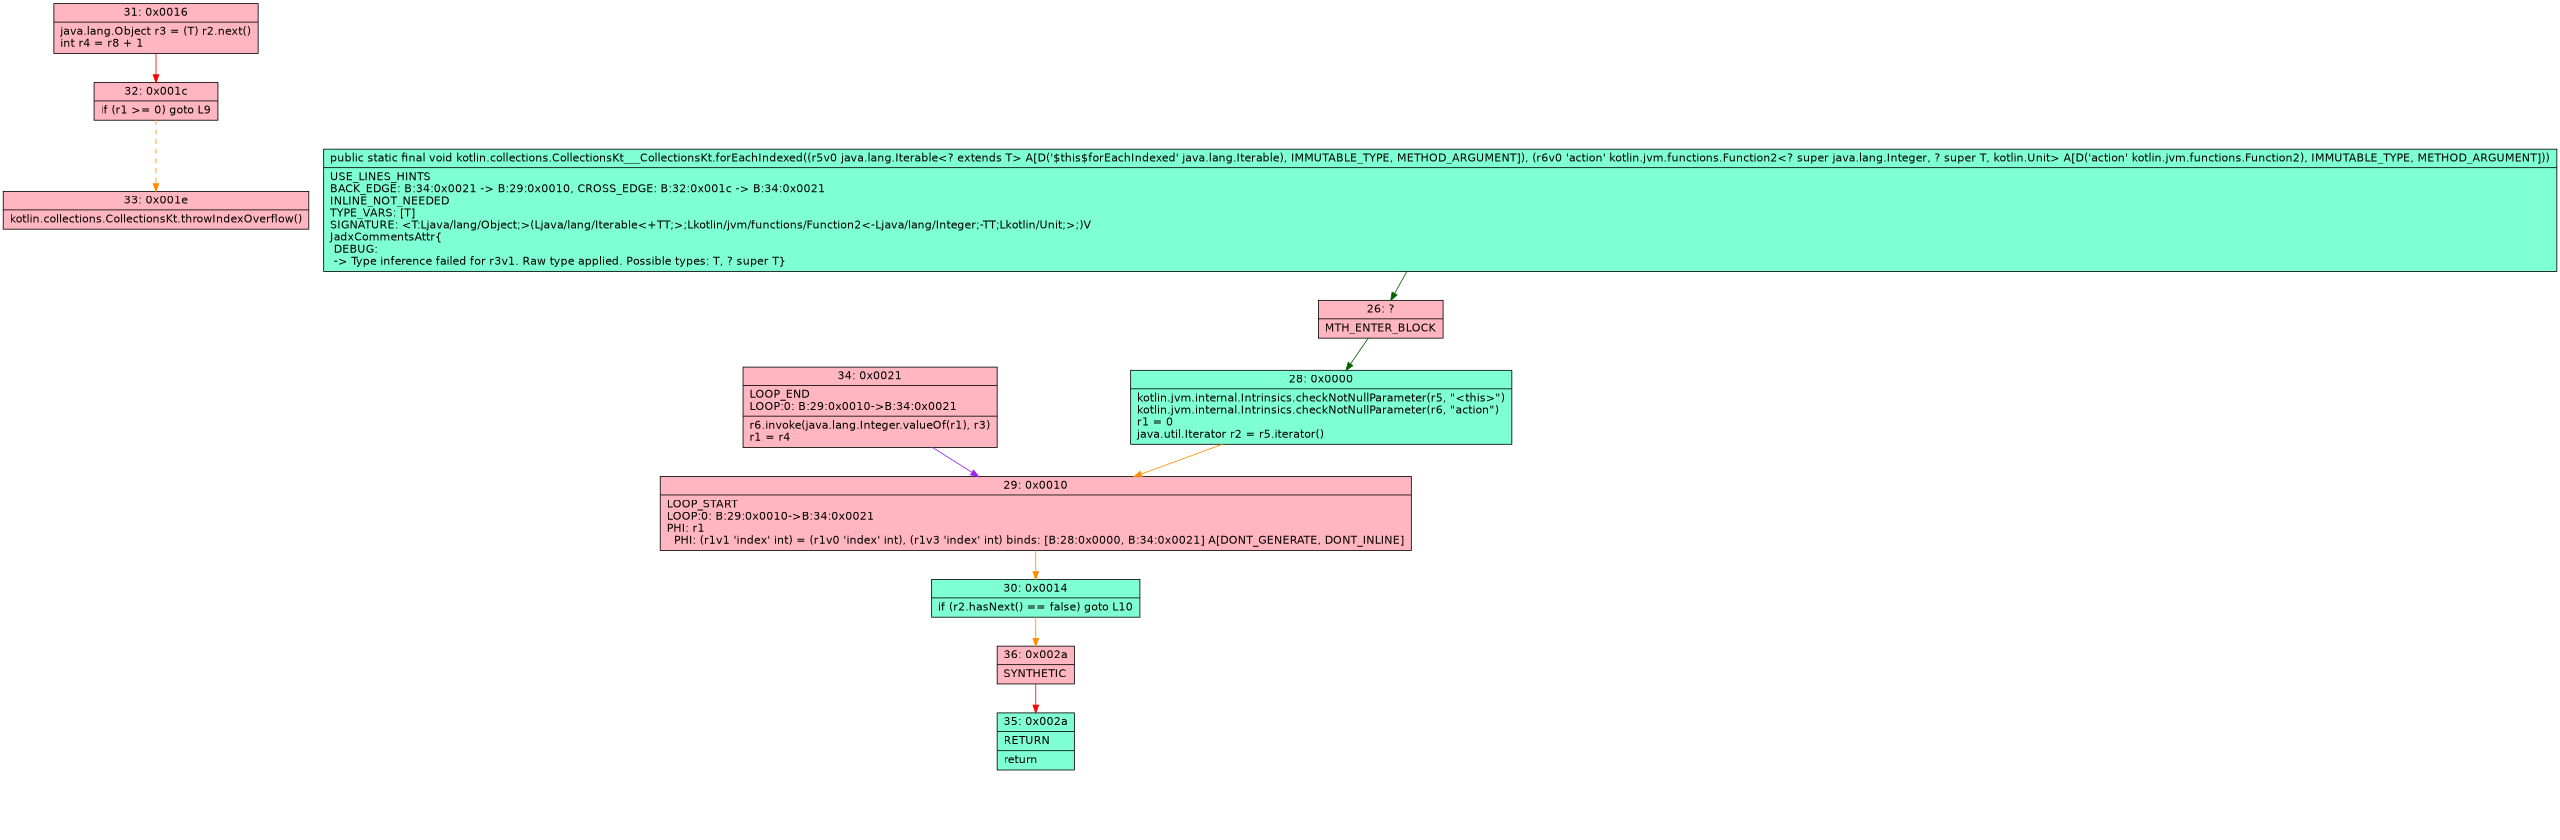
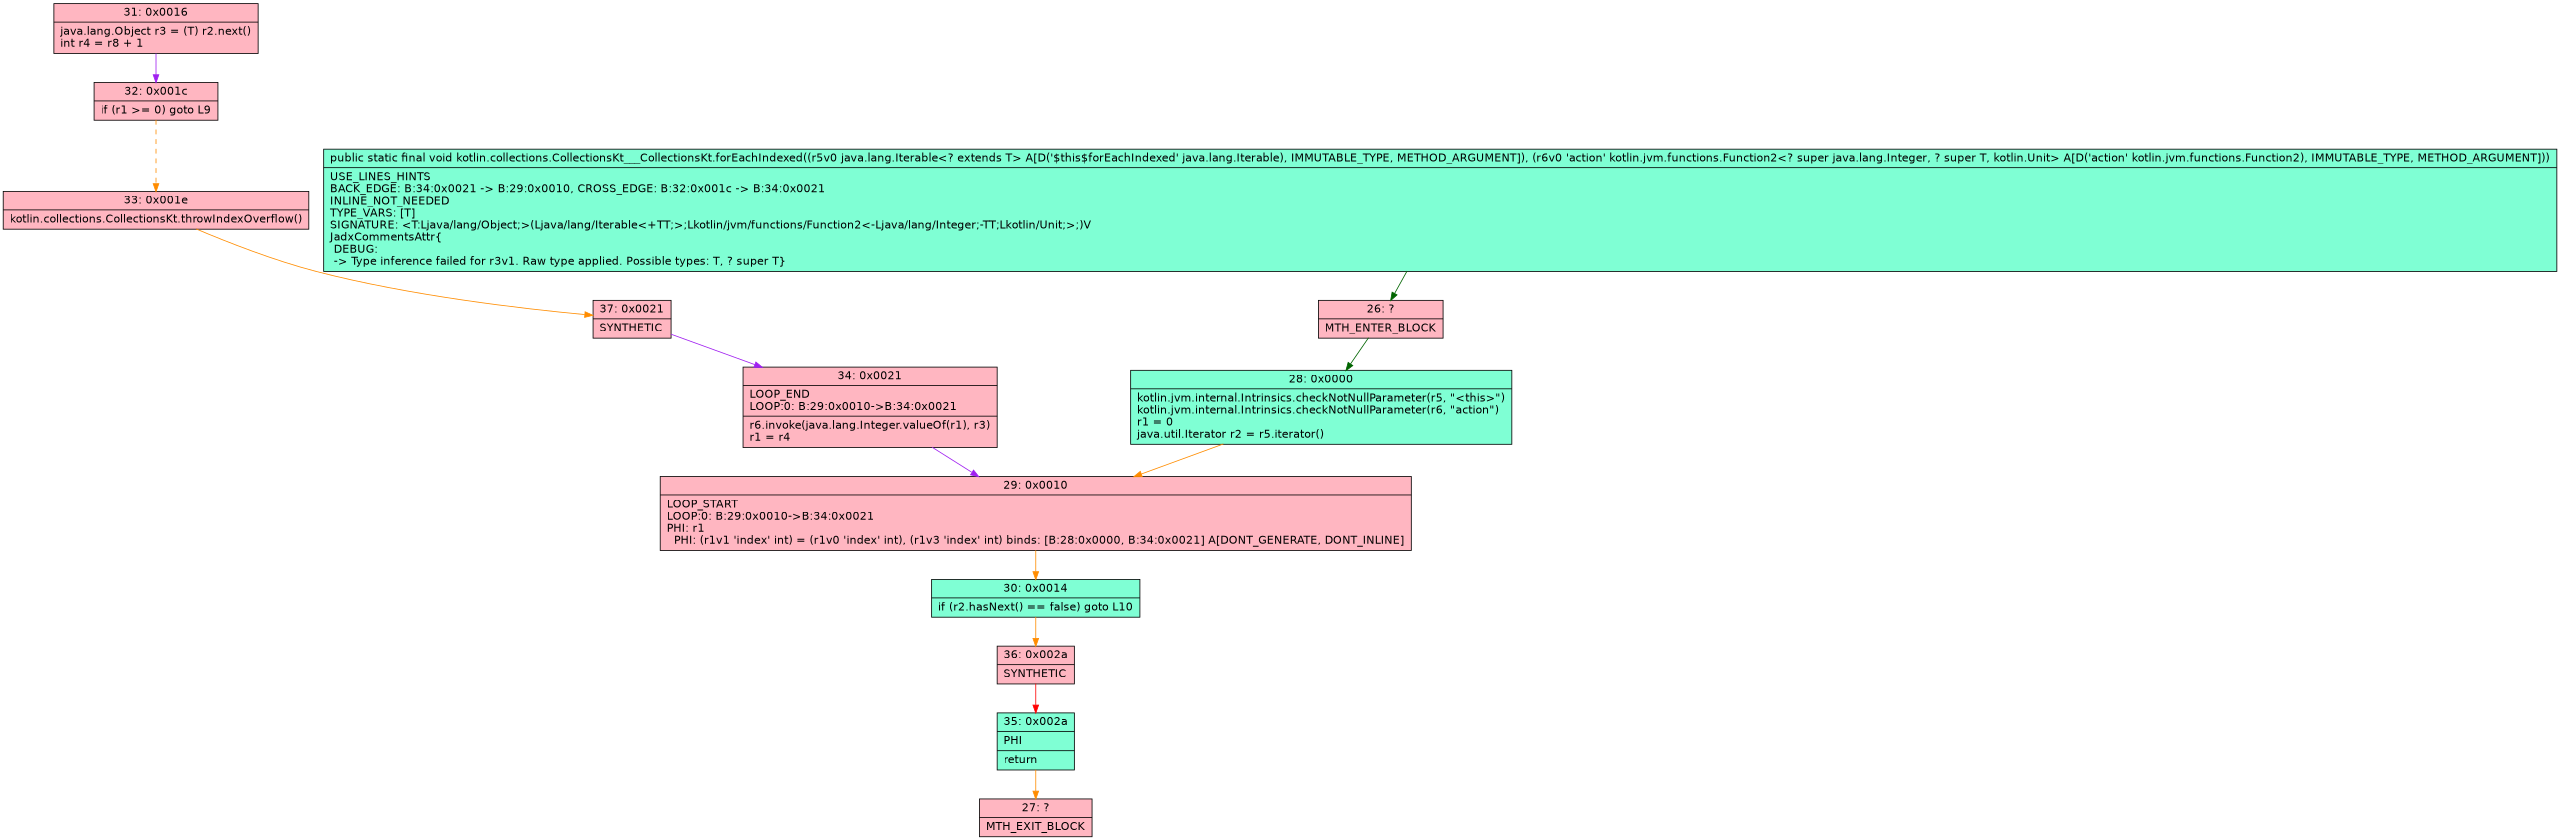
(156, 64) -> (156, 64)
none -> (632, 319)
(1027, 741) -> (1013, 741)
none -> (1036, 818)
